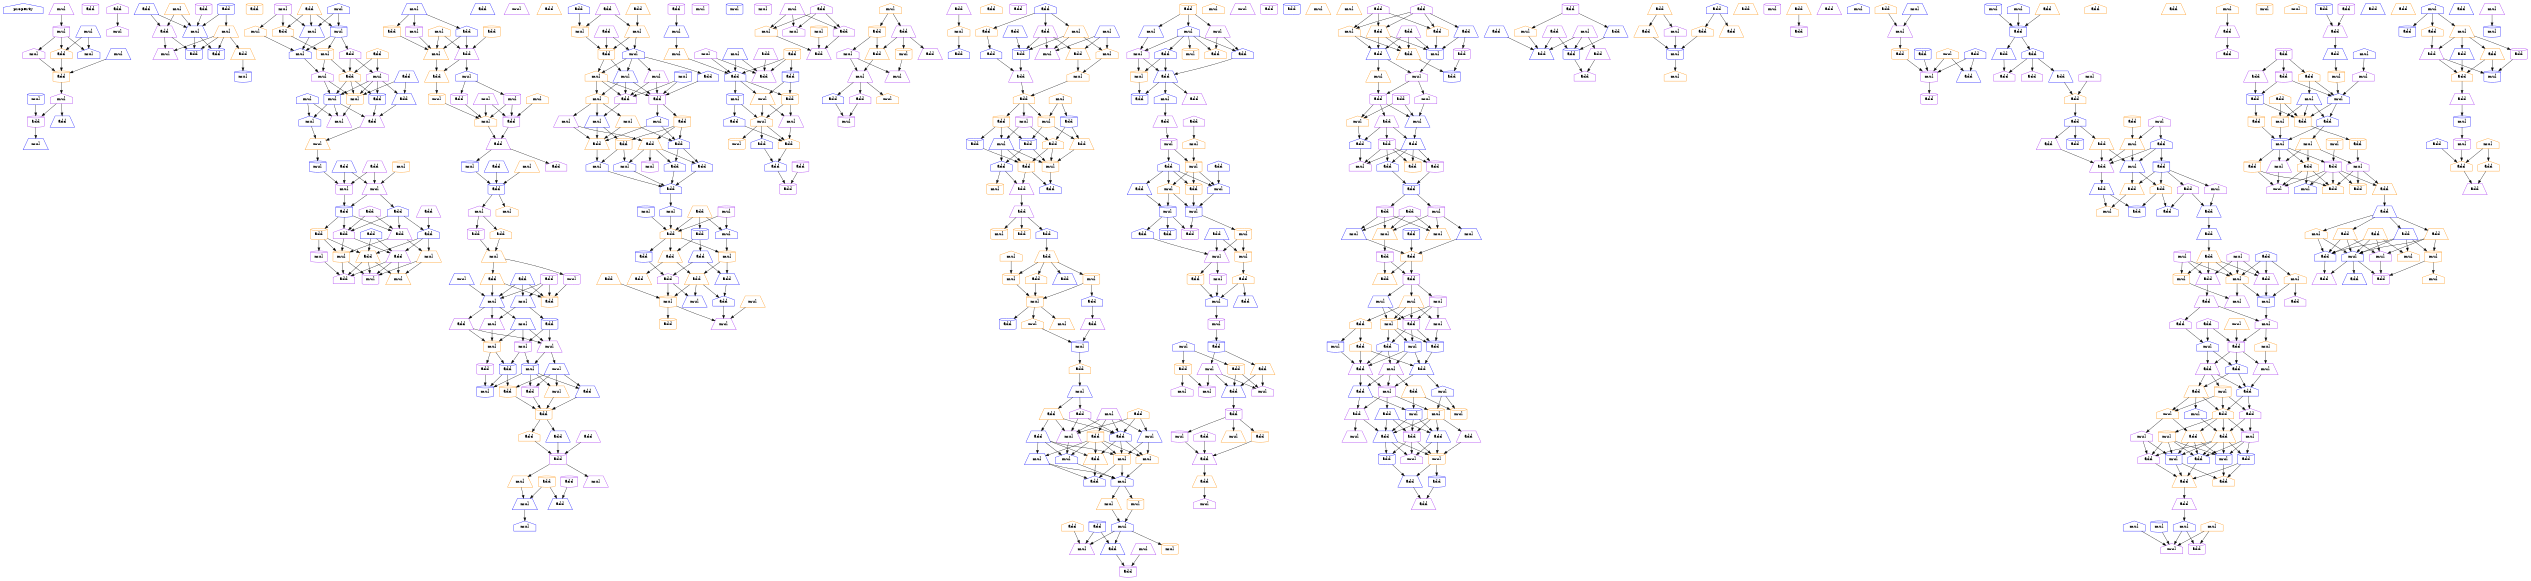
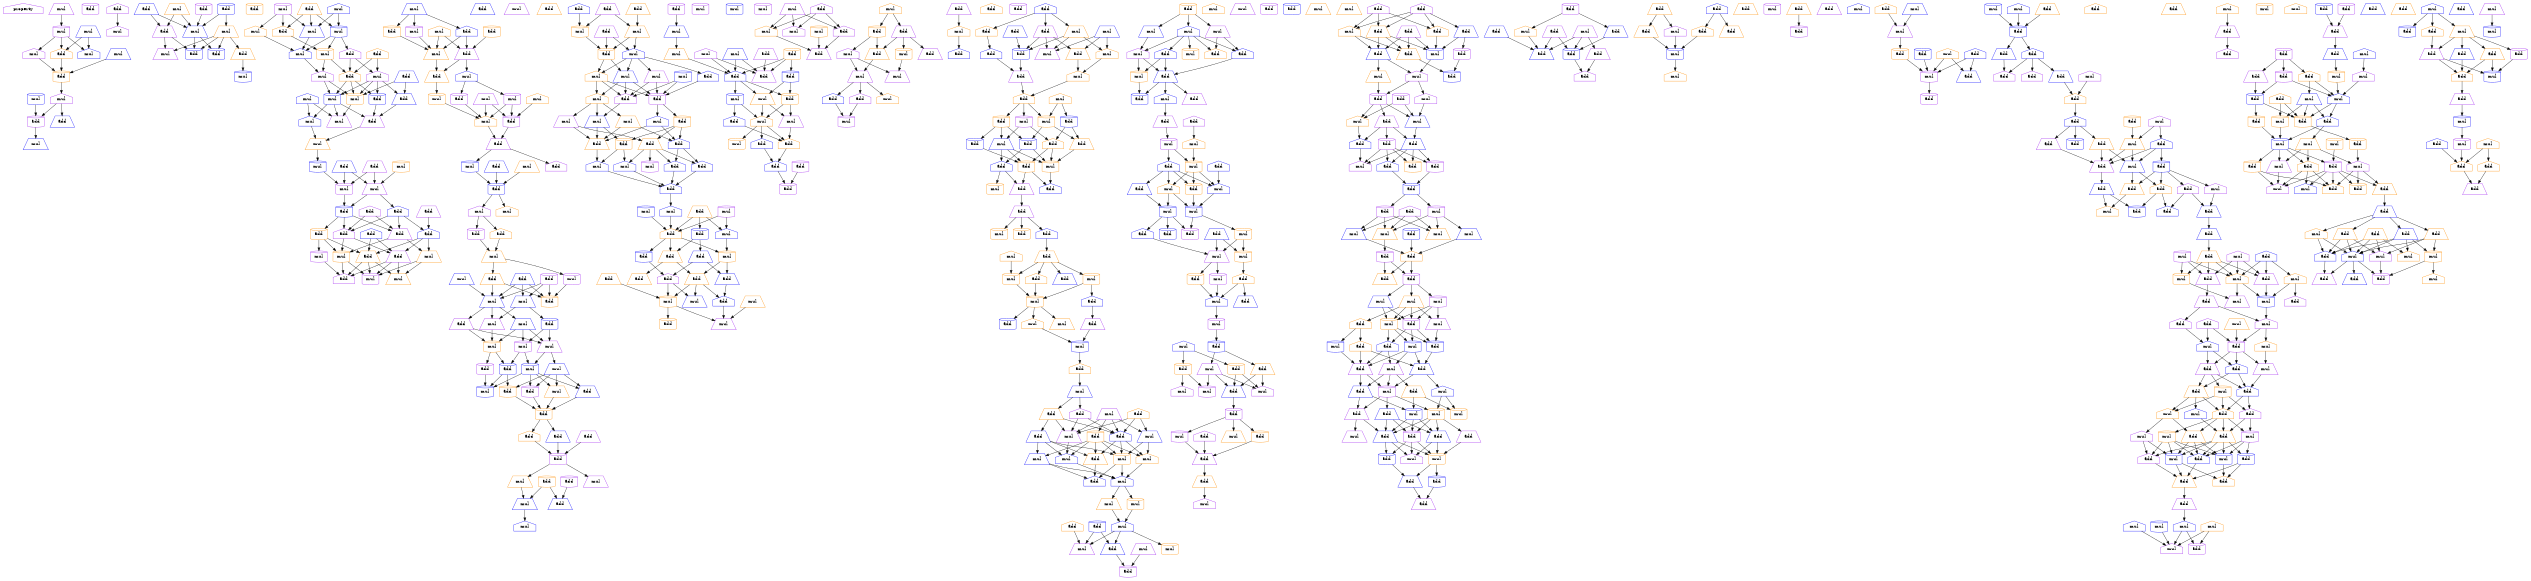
(23, 9) -> (23, 9)
